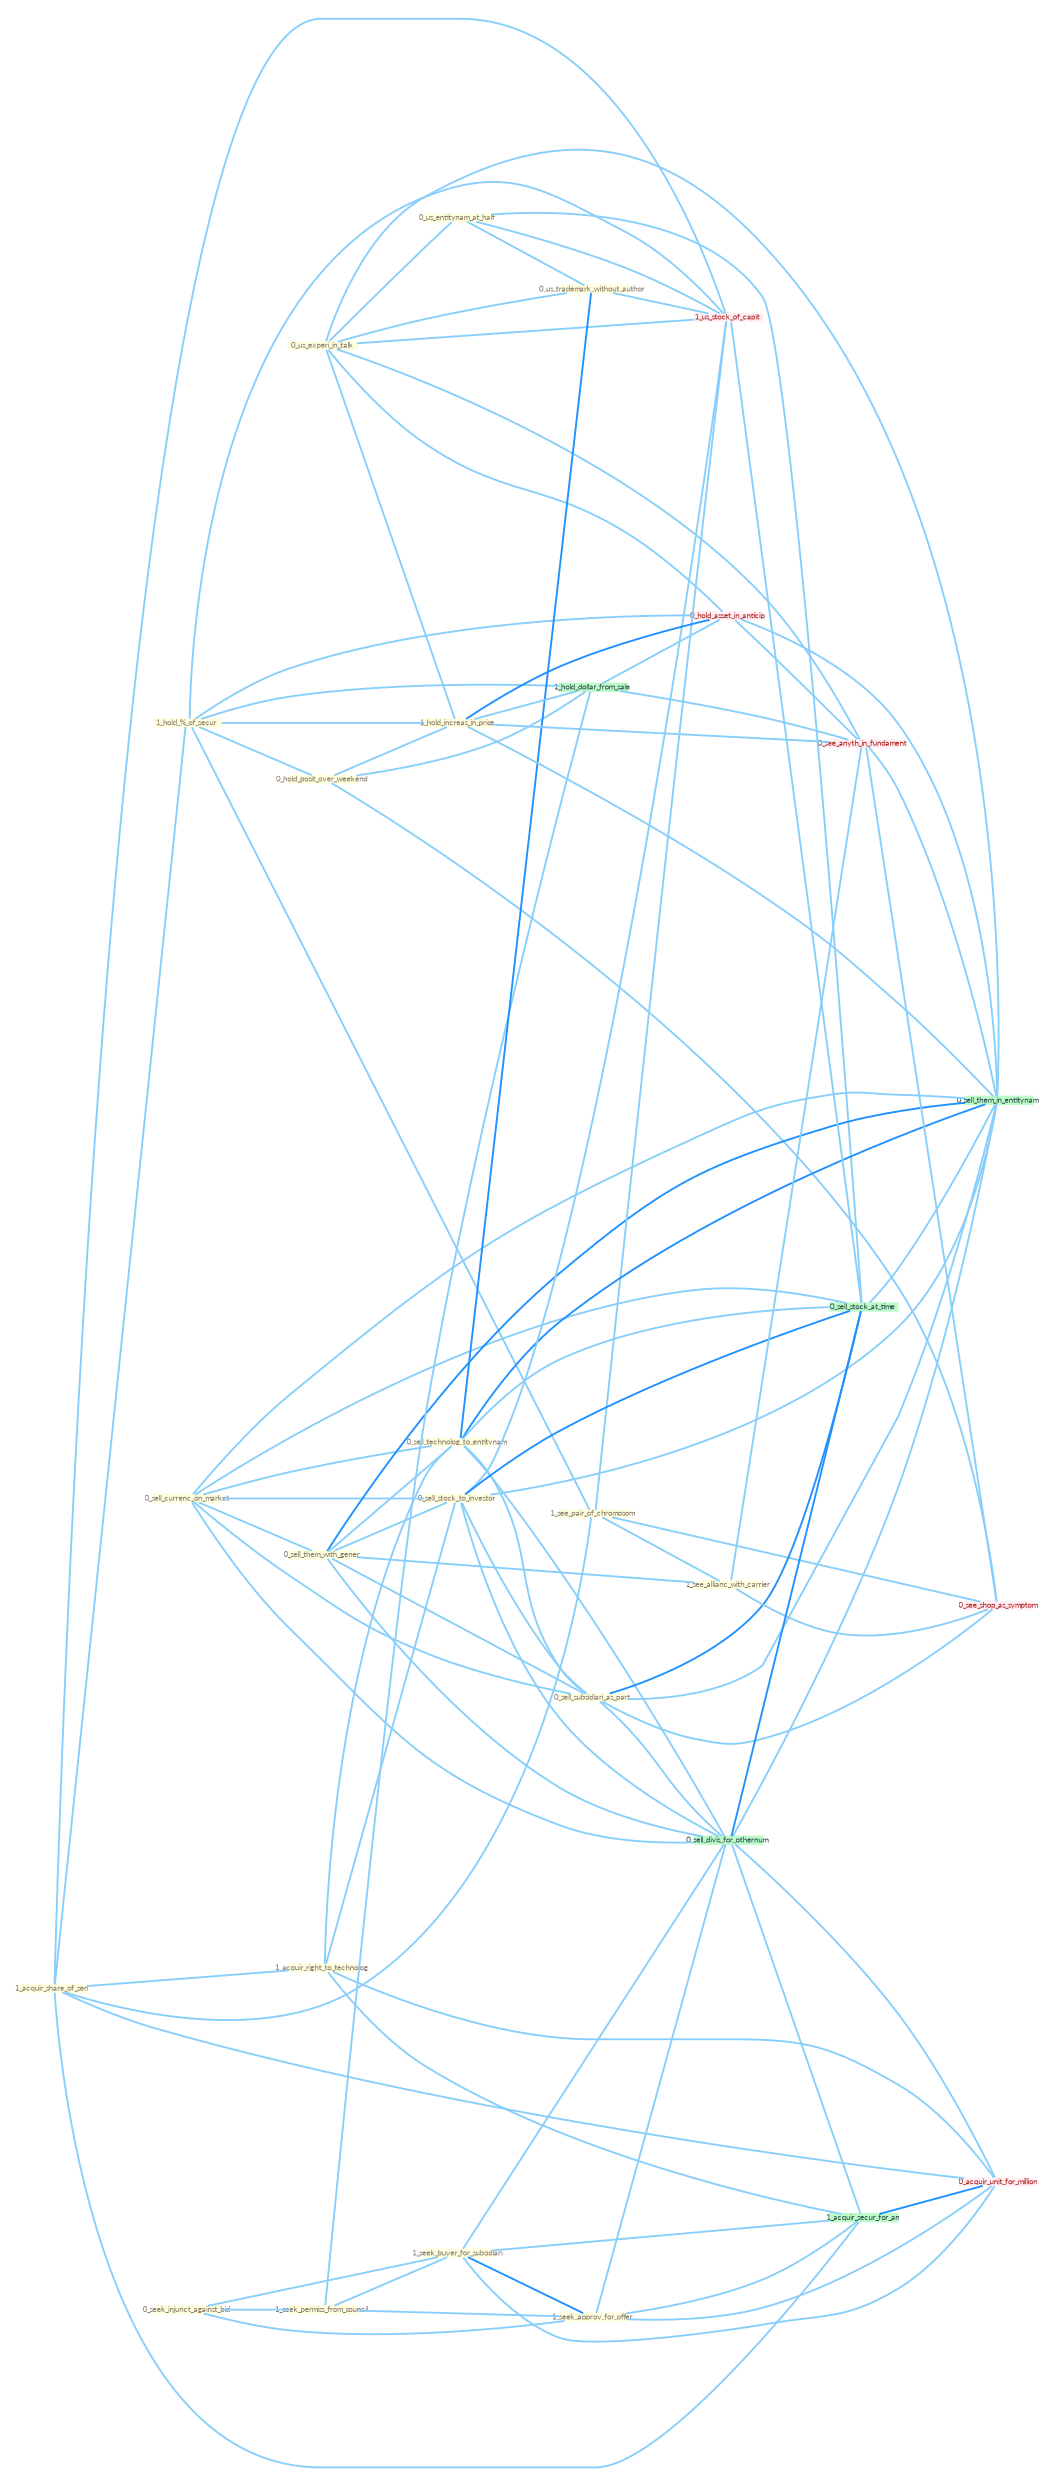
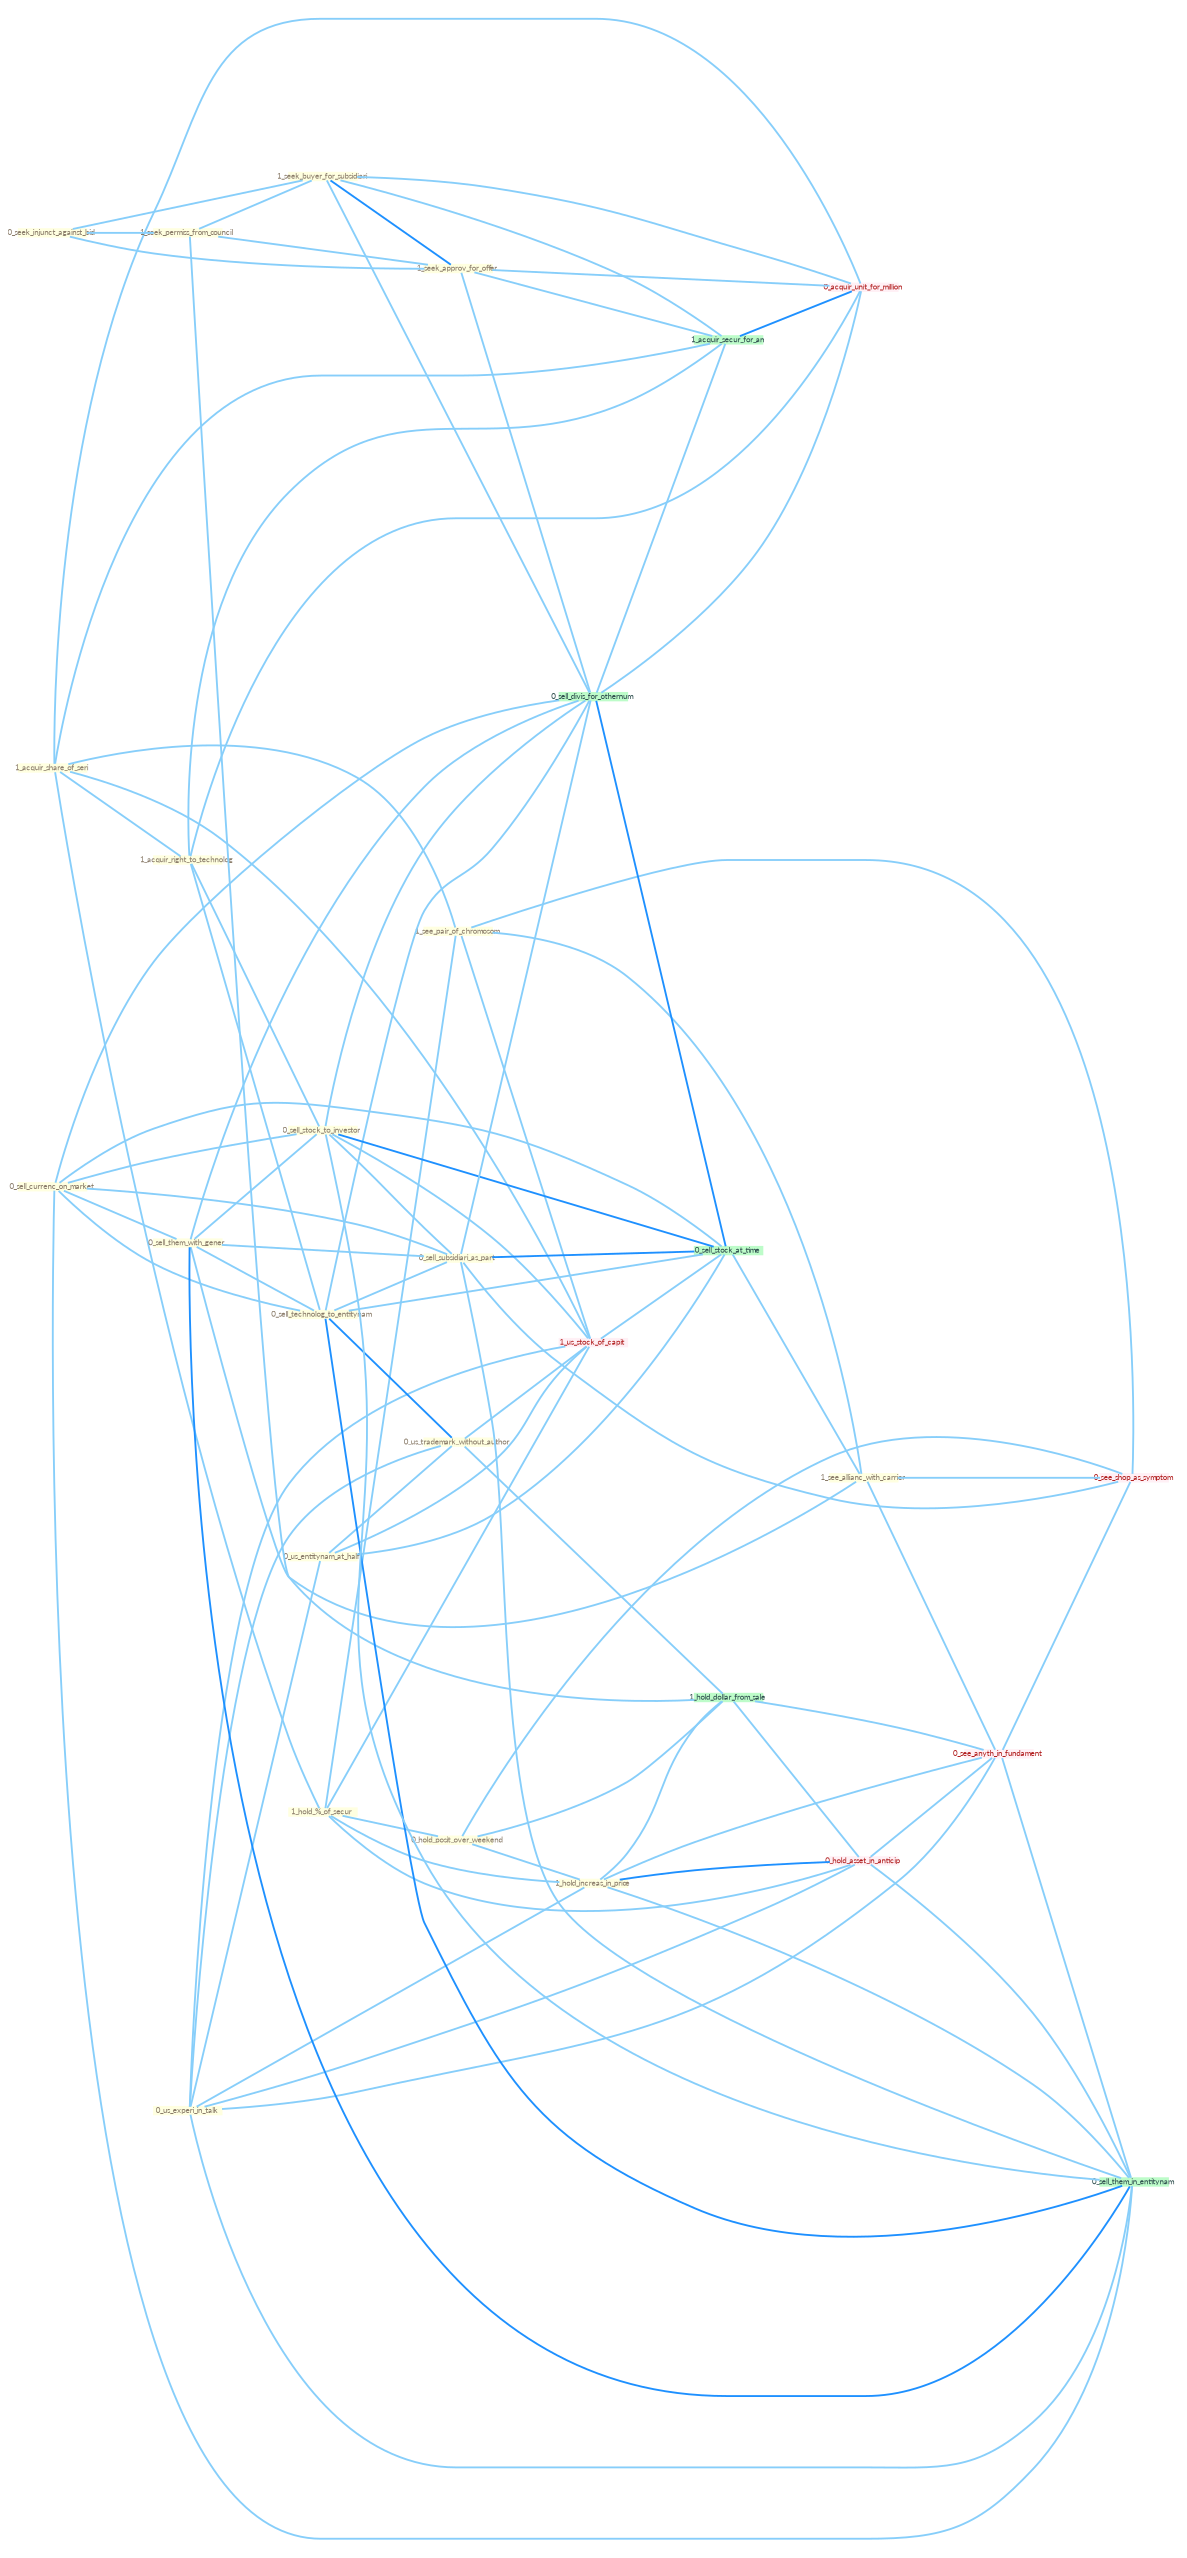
(379, 688) -> (594, 1570)
(947, 1192) -> (796, 1364)
(900, 1483) -> none
